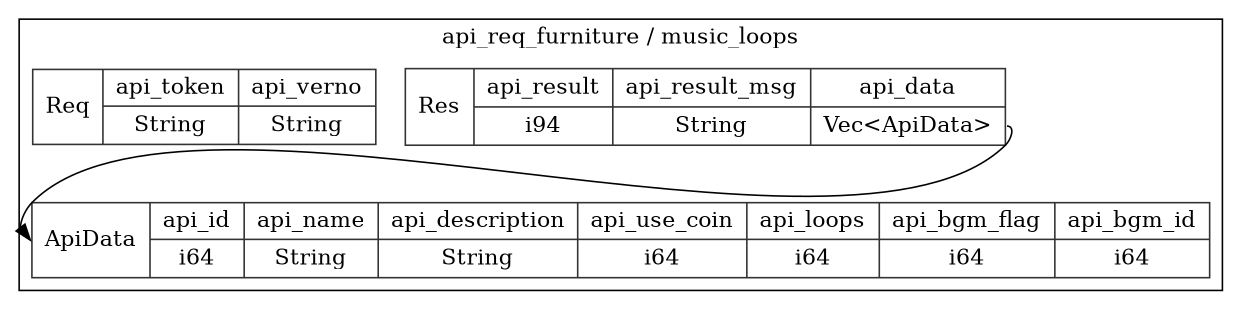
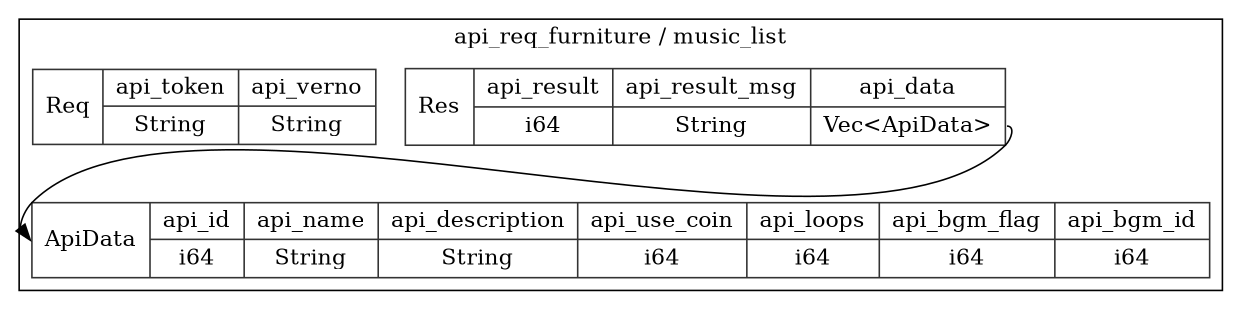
(621, 38) -> (621, 38)
(543, 125) -> (543, 125)
